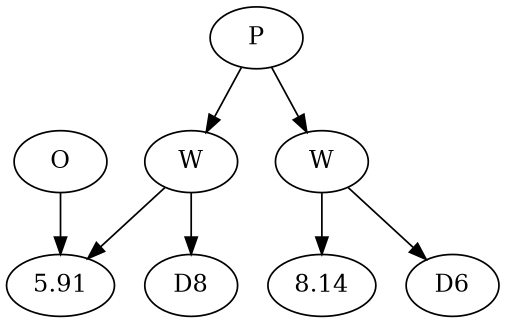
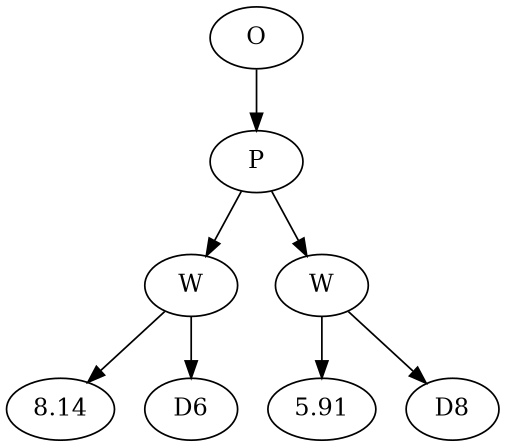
(61, 215) -> (257, 91)
